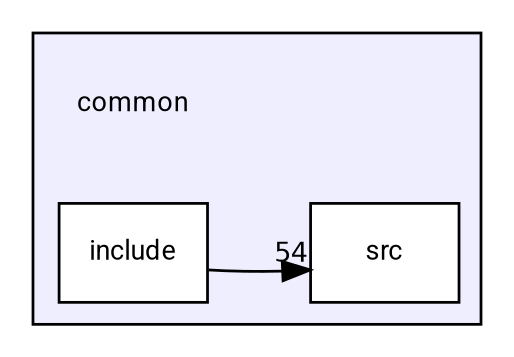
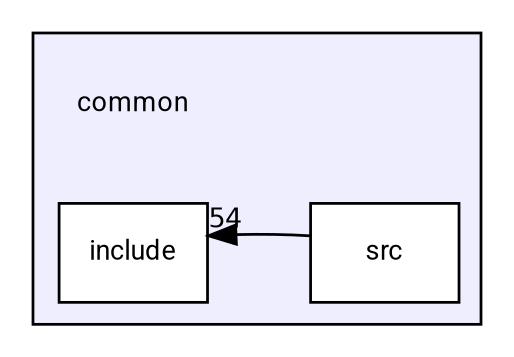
(245, 271) -> (273, 234)
